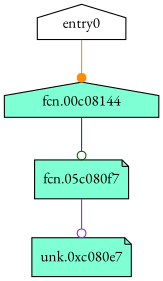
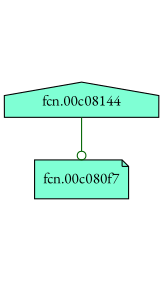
(82, 24) -> none
(82, 179) -> (82, 179)
(82, 257) -> none
